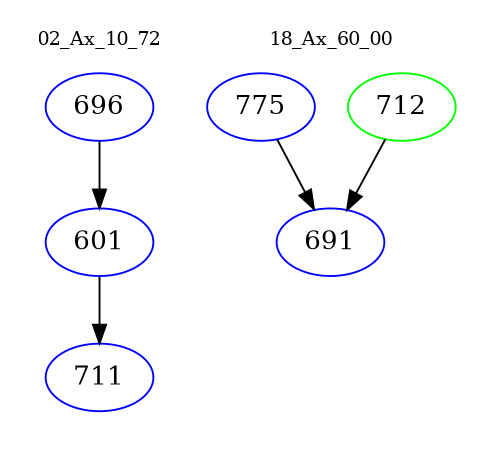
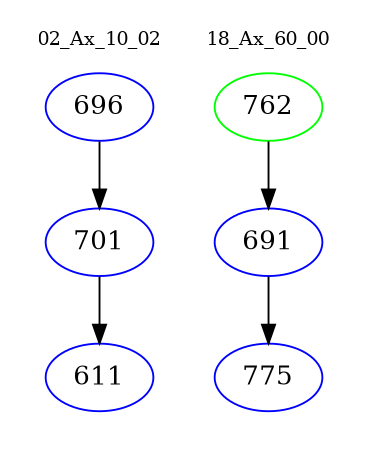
(100, 40) -> (100, 40)
(402, 107) -> (269, 107)
(291, 166) -> (269, 301)
(100, 242) -> (100, 242)
(100, 377) -> (100, 377)
